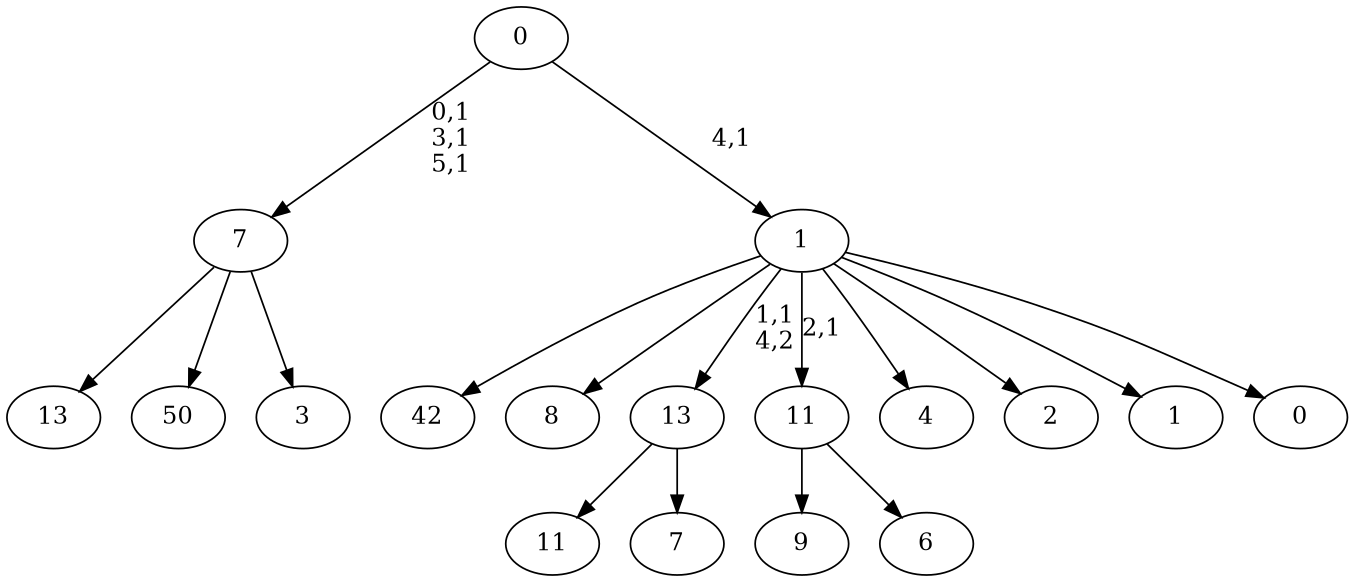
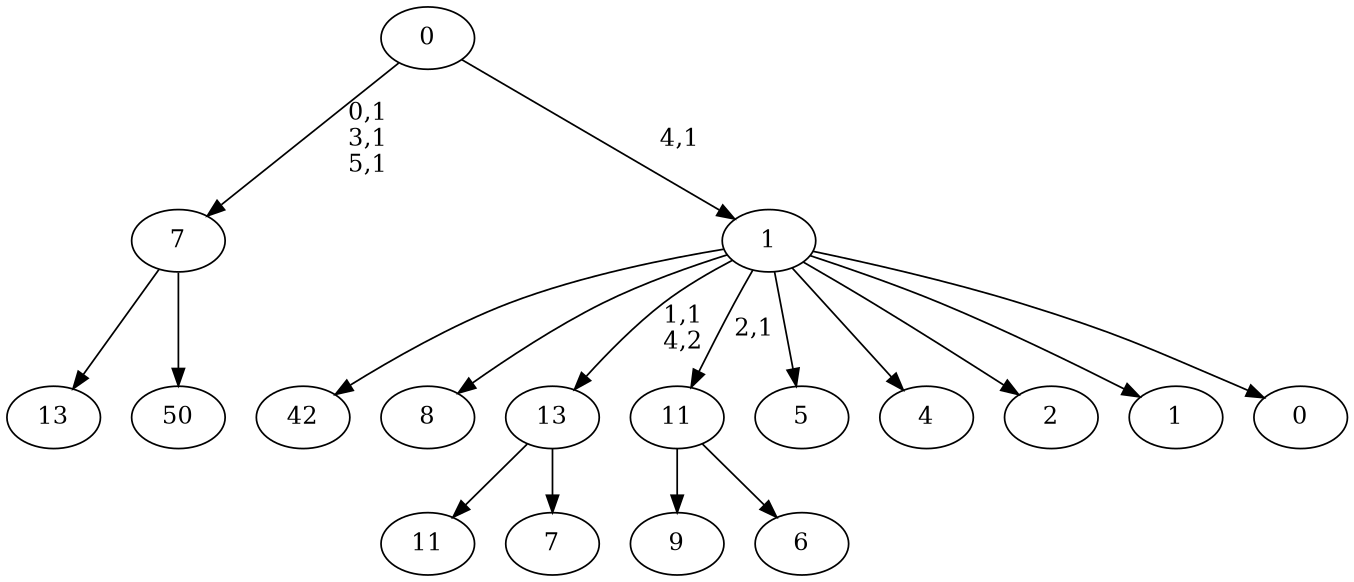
(303, 417) -> none
none -> (802, 417)
